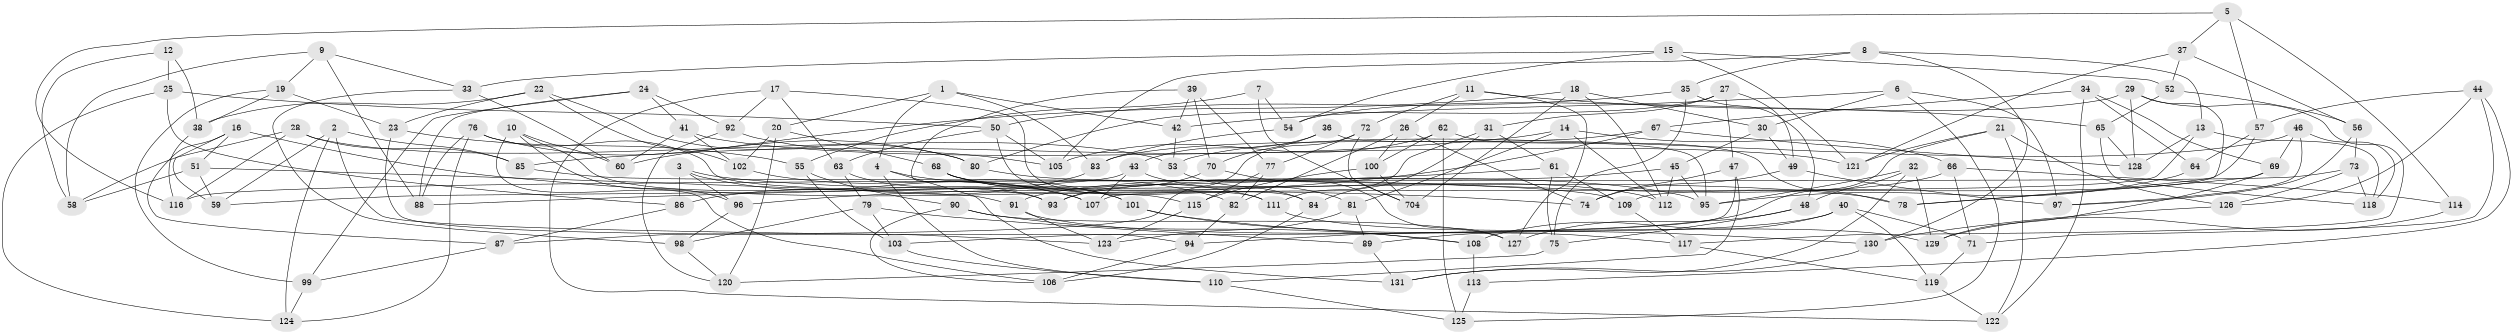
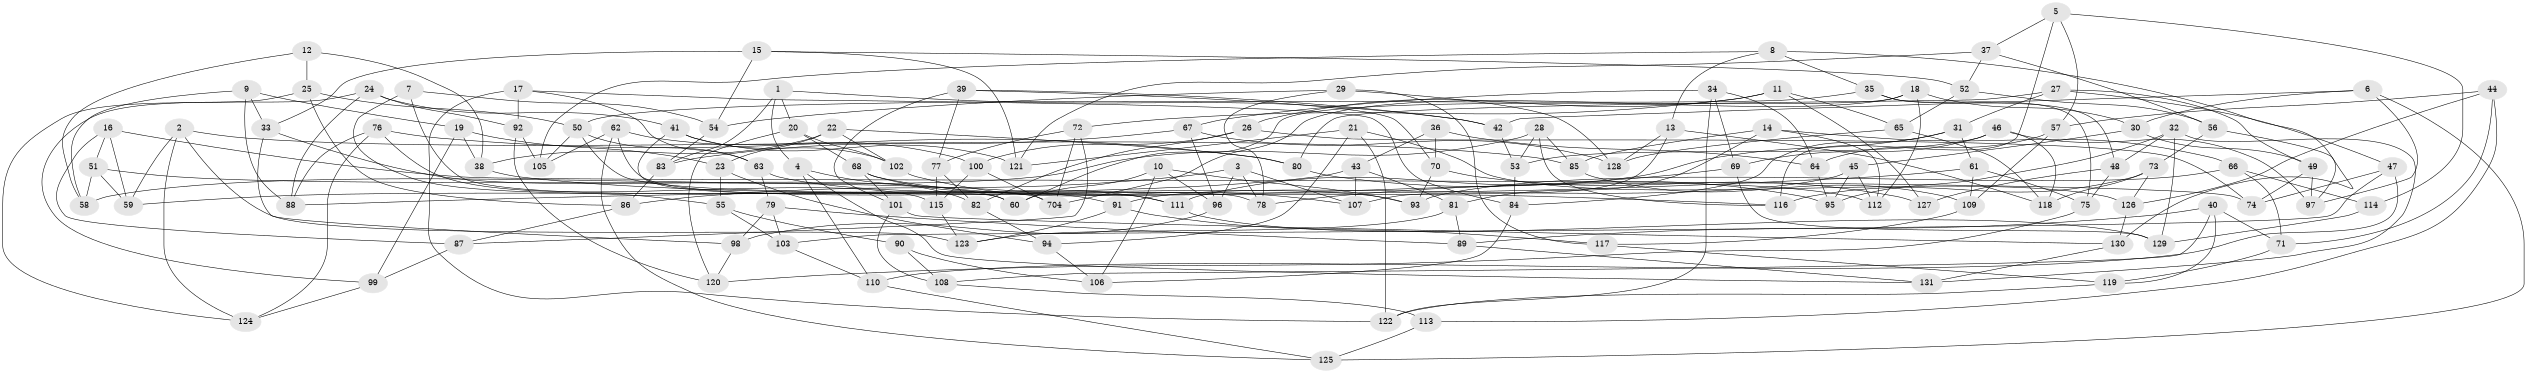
(1537, 142) -> (1607, 149)
(1263, 221) -> none
